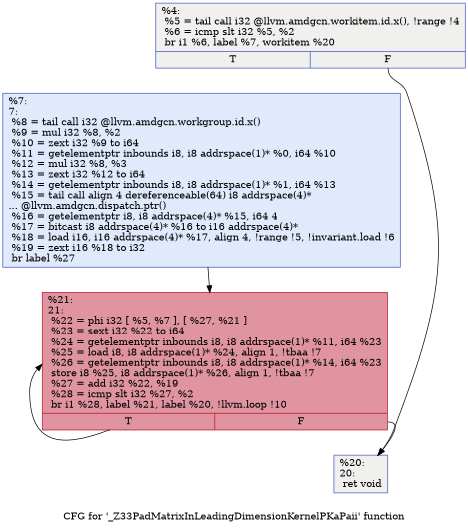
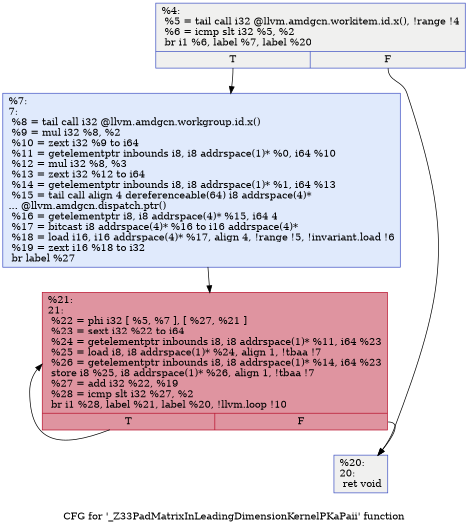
(248, 43) -> (237, 43)
none -> (233, 77)
